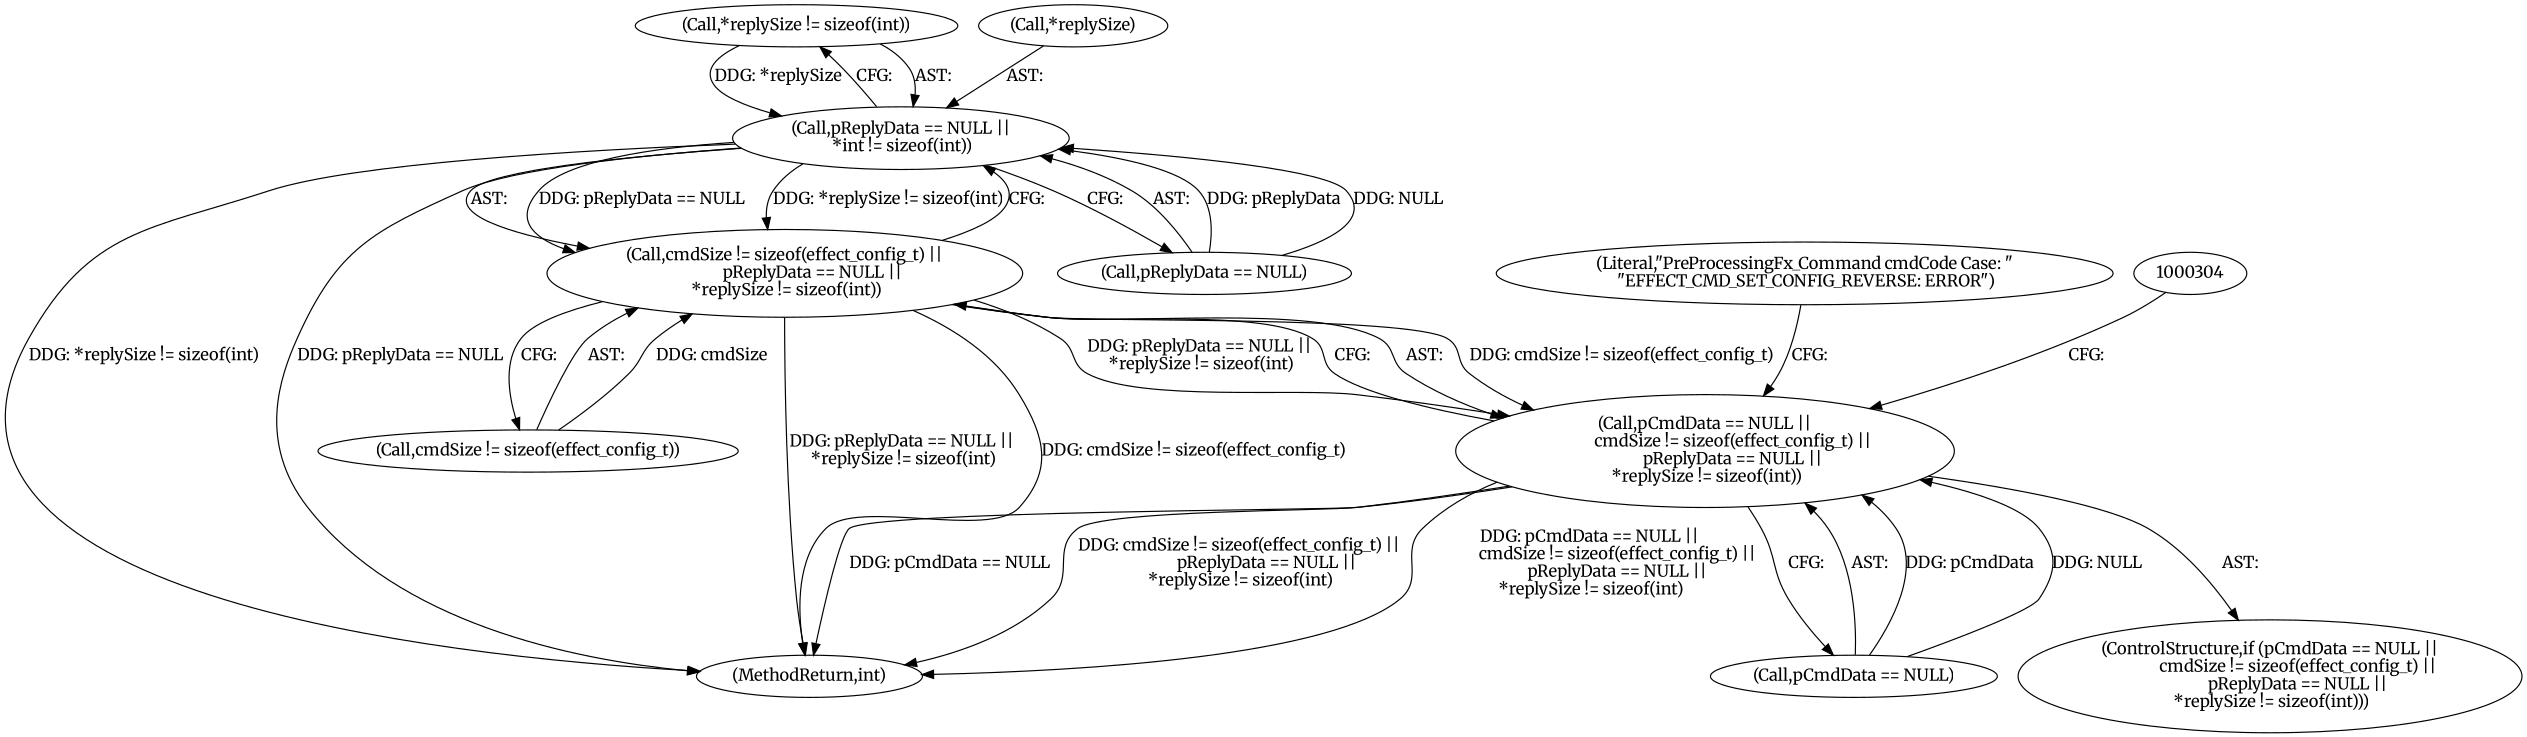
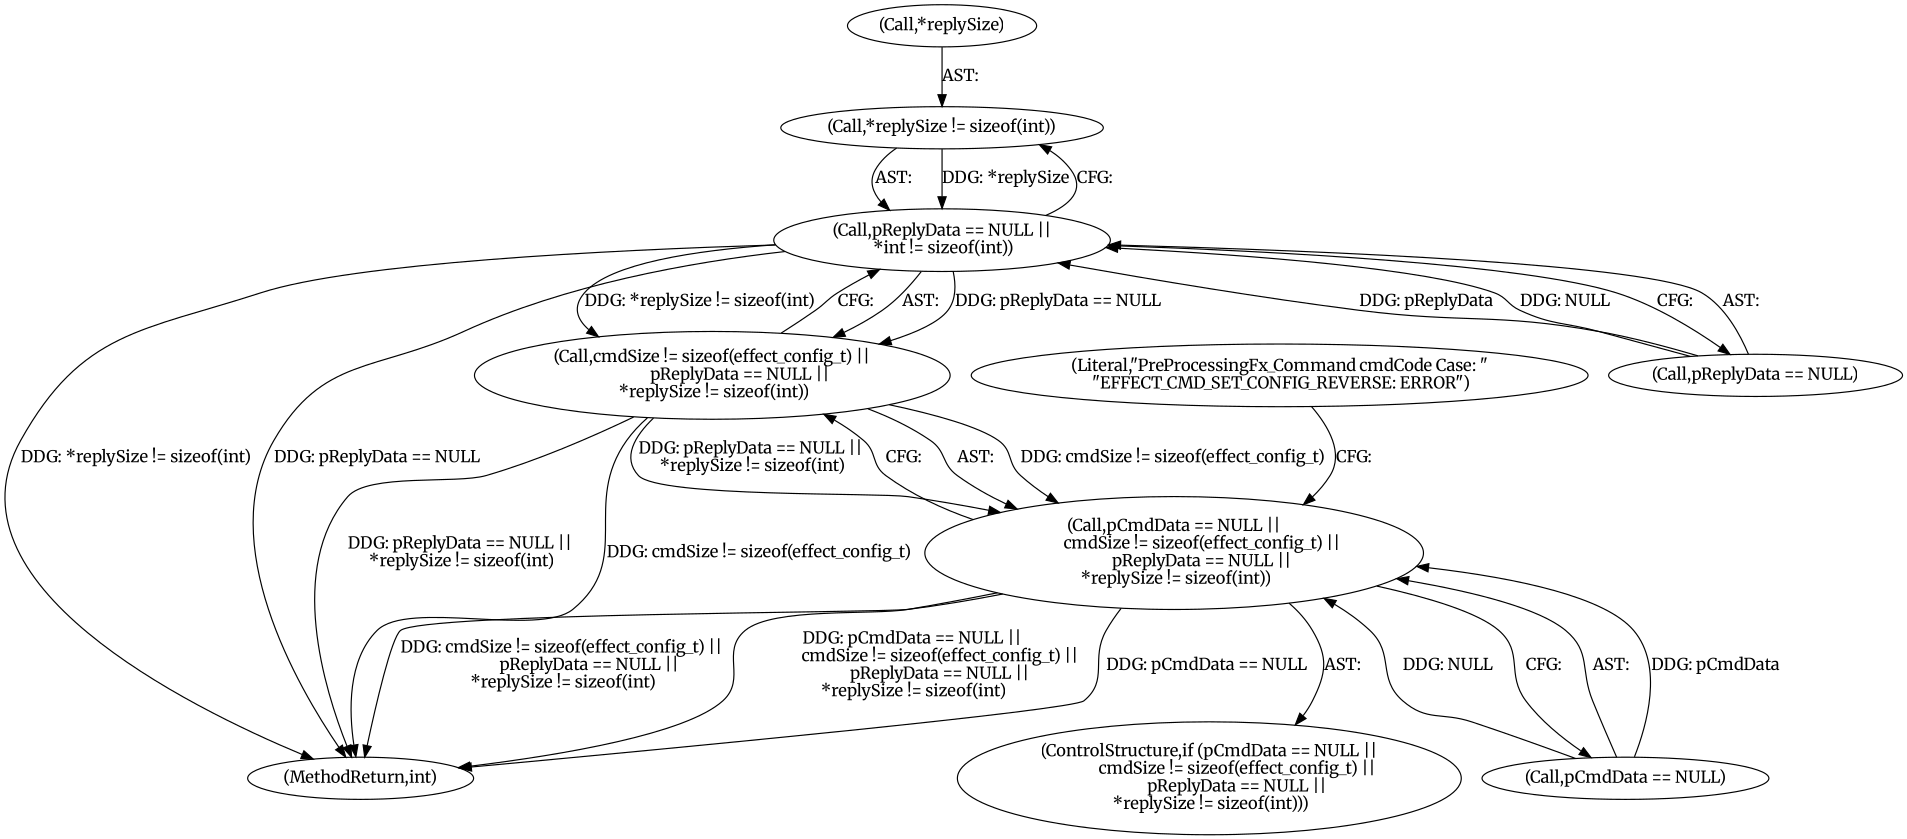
(1000, 74) -> (942, 71)
(2190, 273) -> none
(528, 451) -> none
